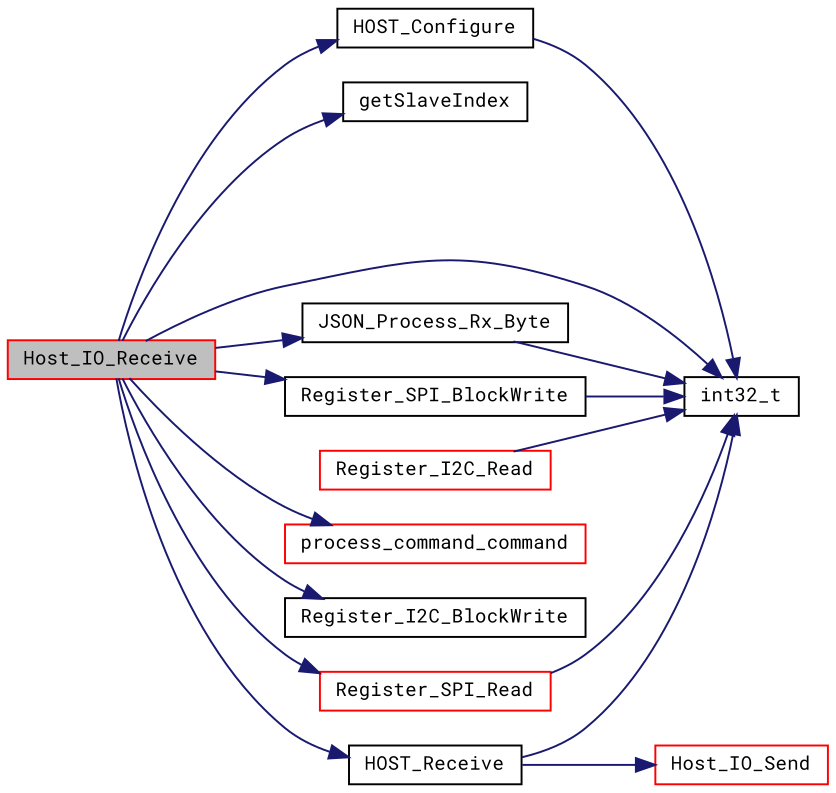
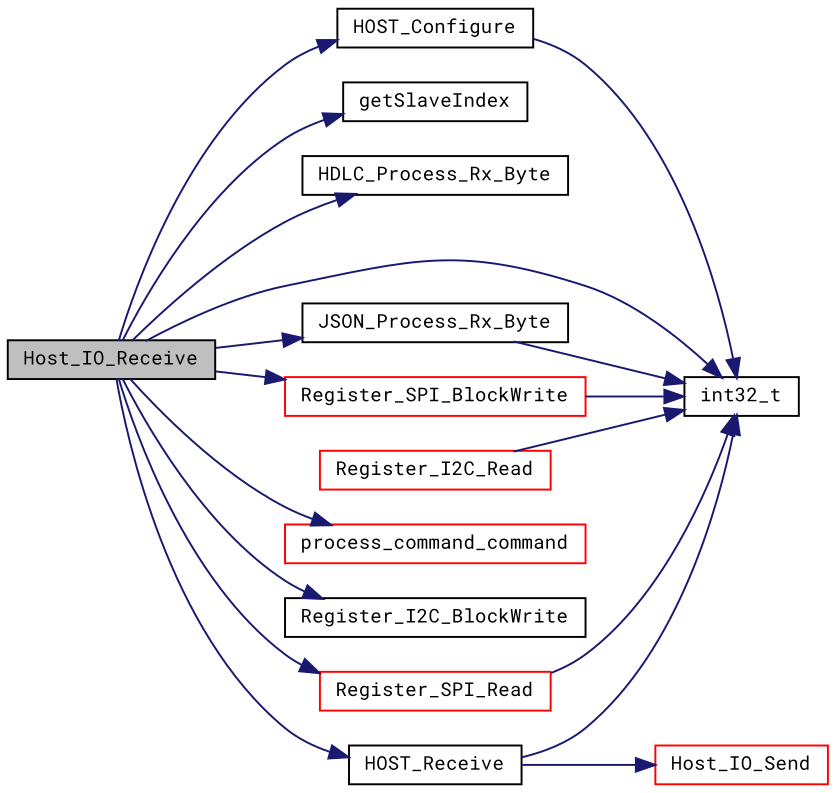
none -> (435, 175)
(111, 360) -> (111, 360)
(435, 397) -> (435, 397)
